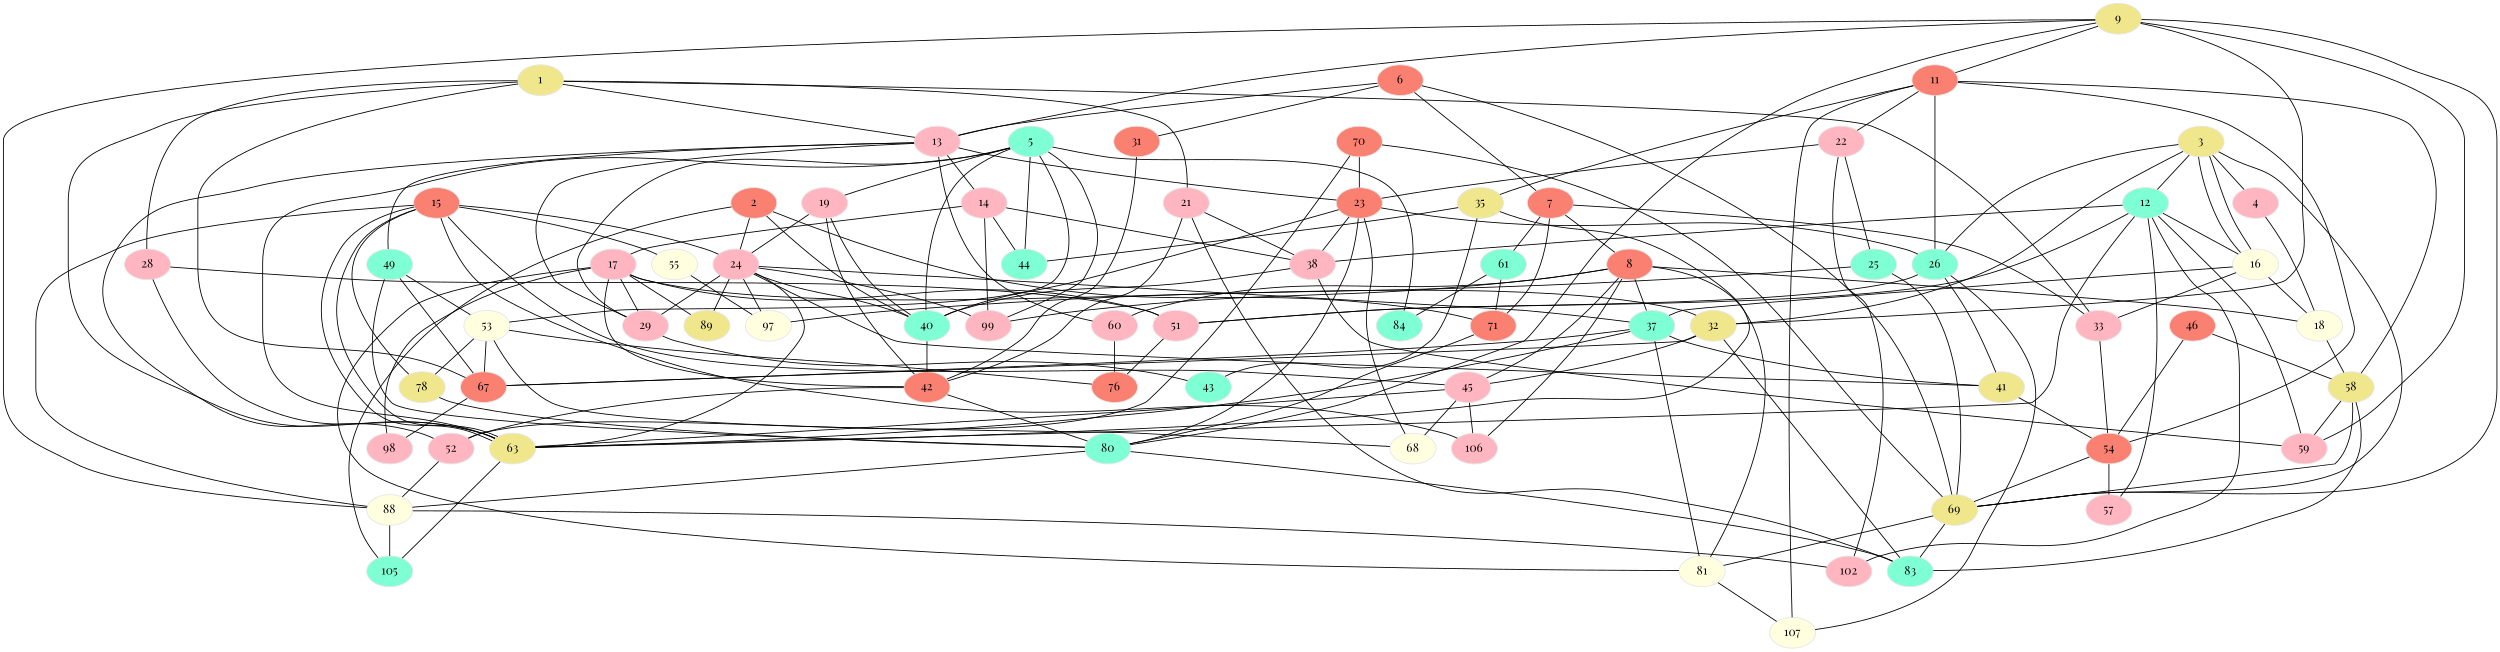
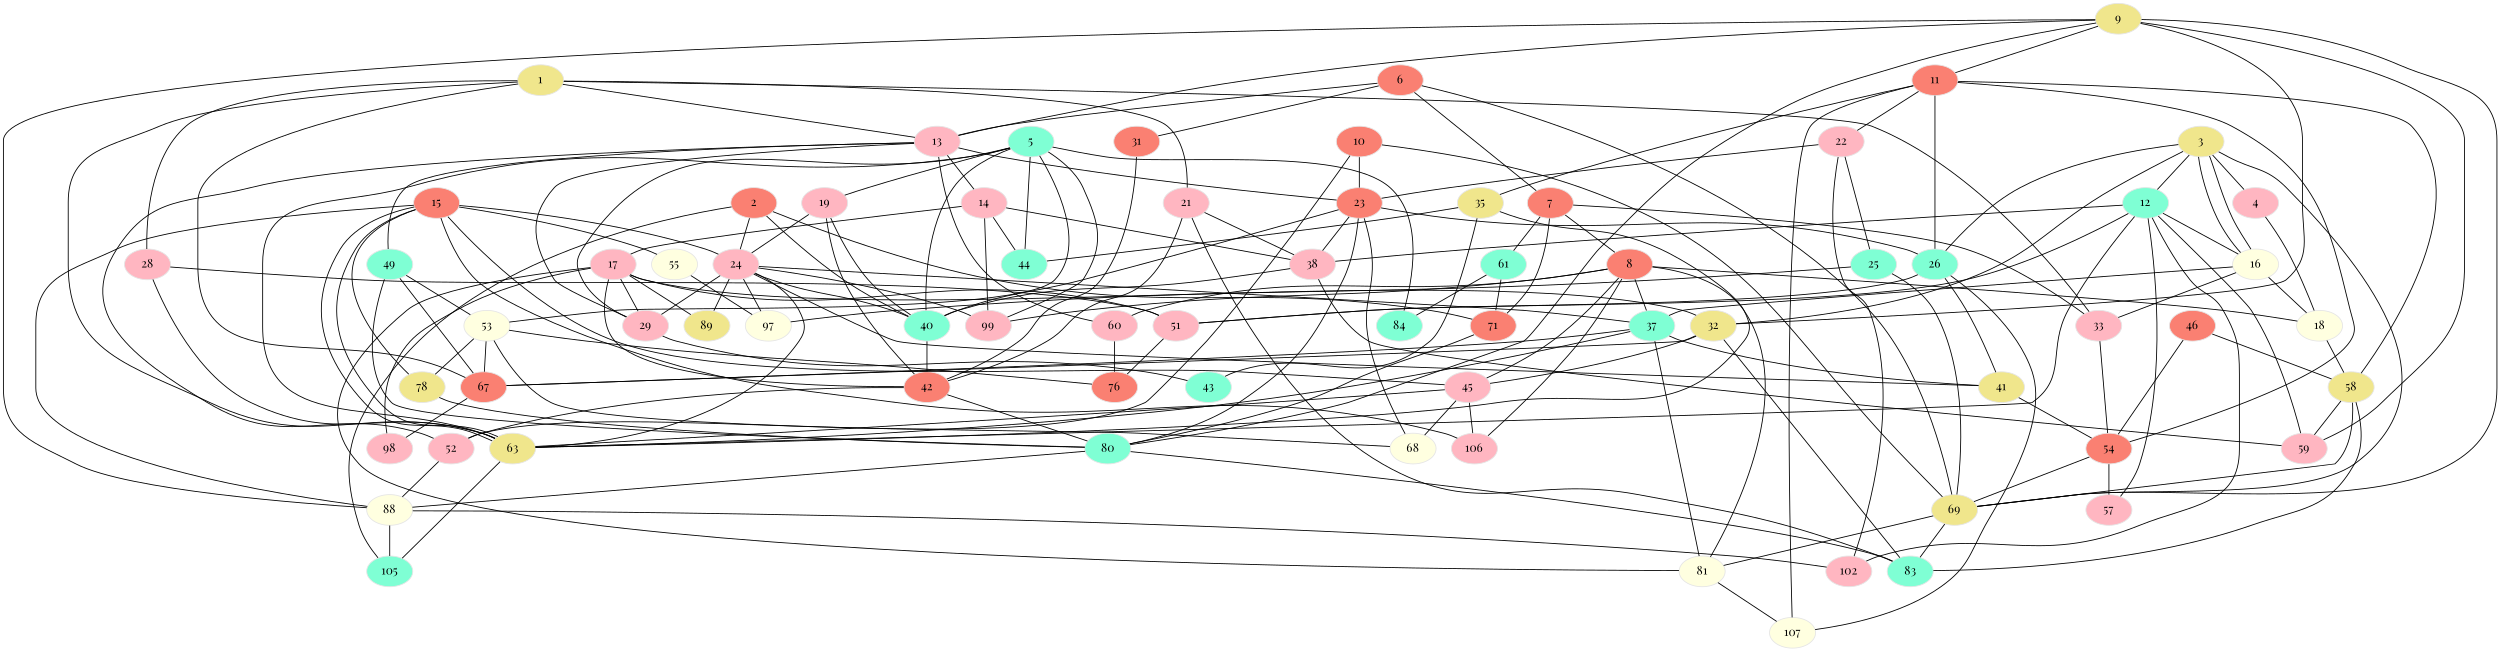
(1359, 142) -> (1359, 142)
